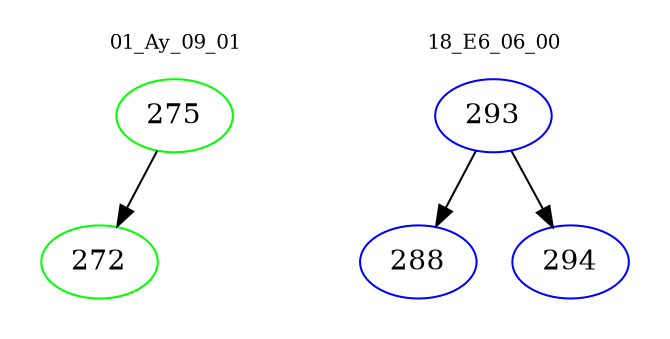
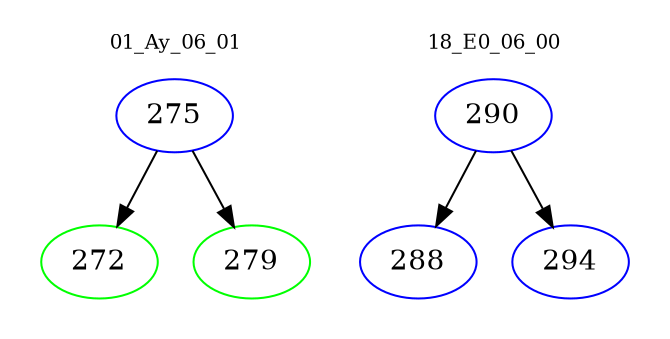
(176, 44) -> (176, 44)
(494, 44) -> (494, 44)
(175, 116) -> (175, 116)
(493, 116) -> (493, 116)
none -> (252, 262)
